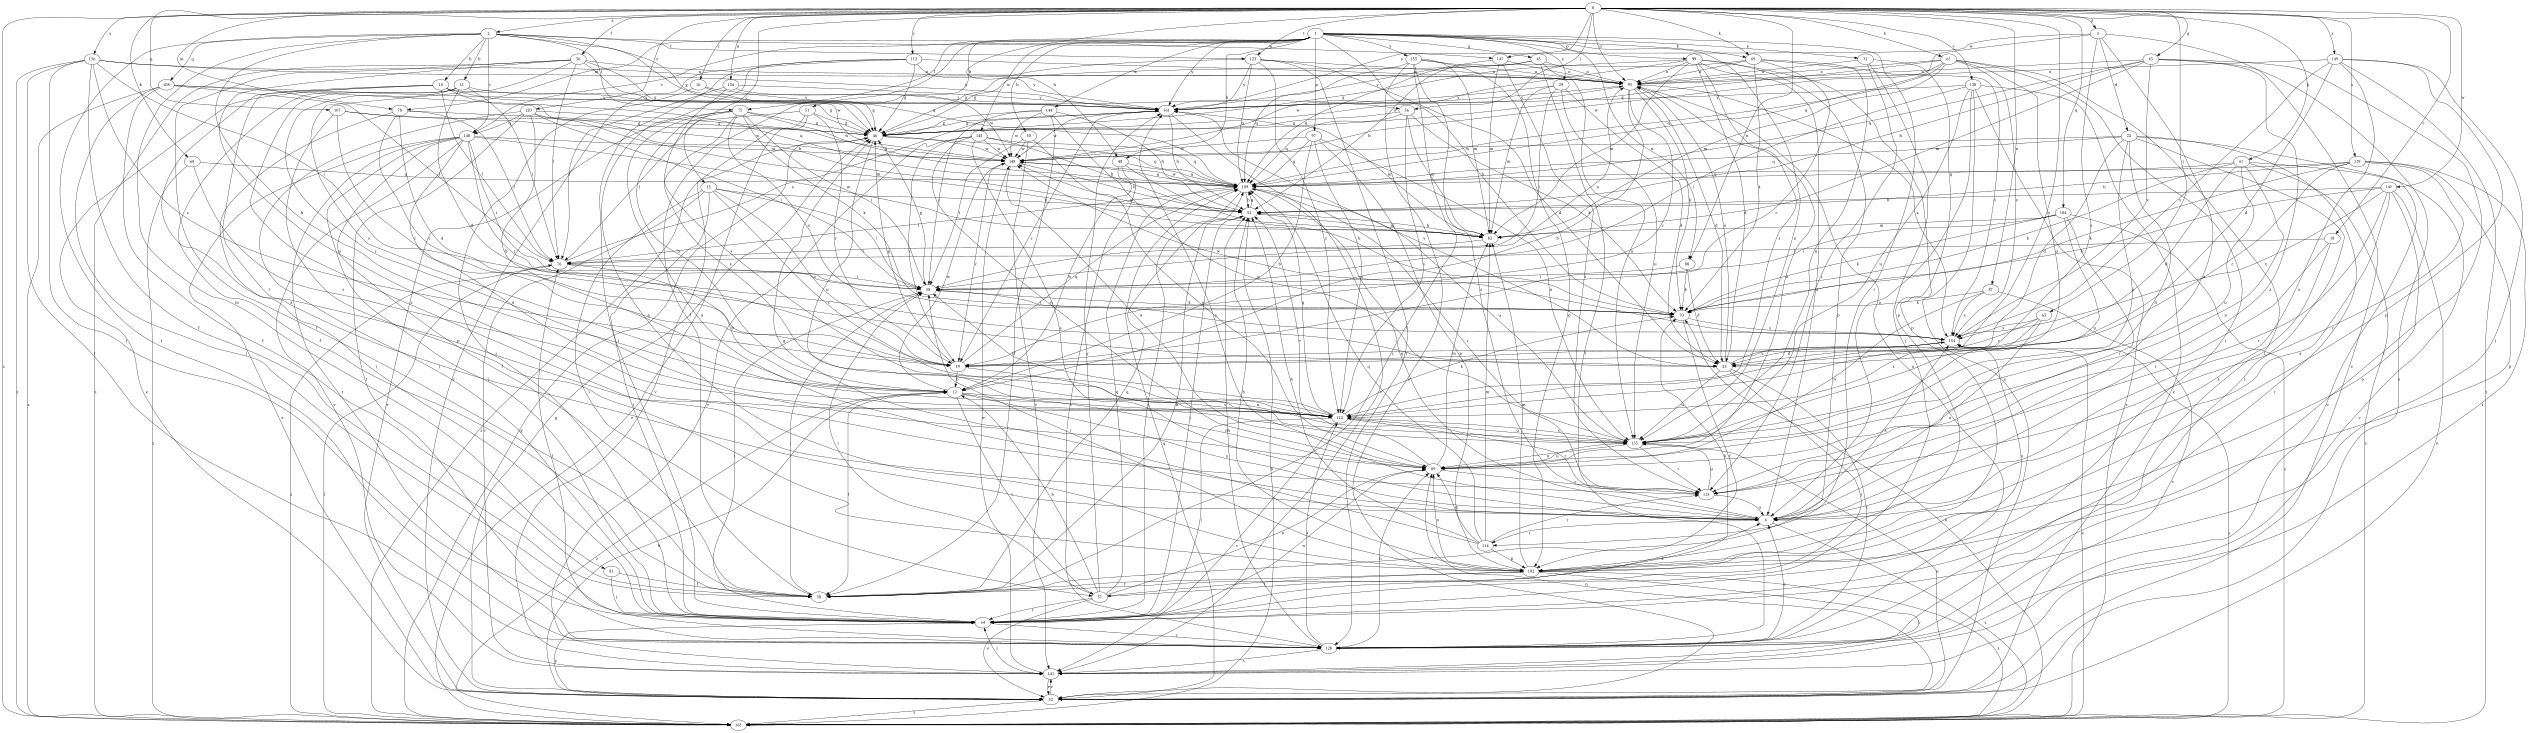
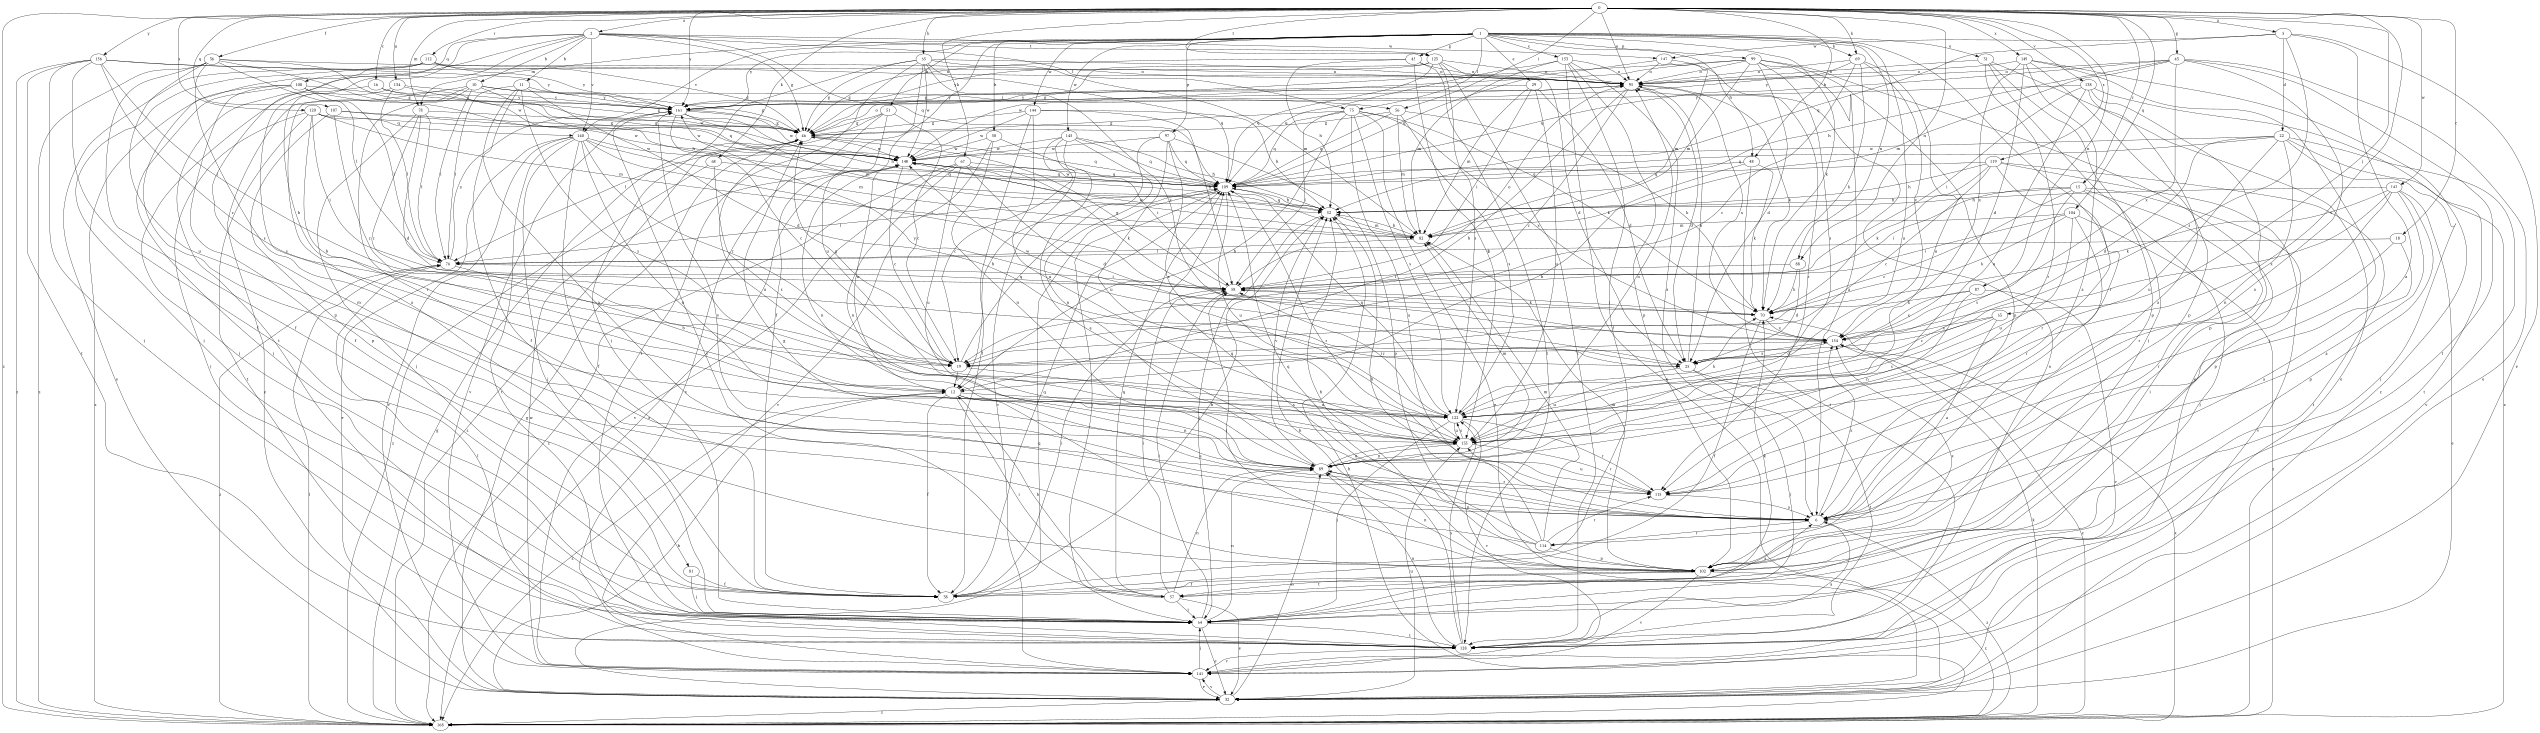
(1985, 679) -> (2092, 588)
